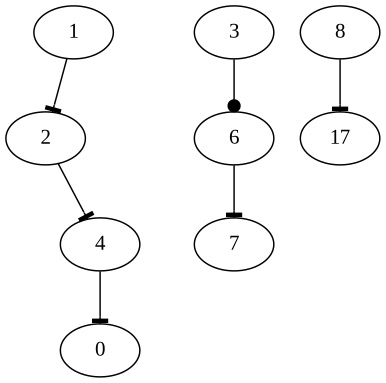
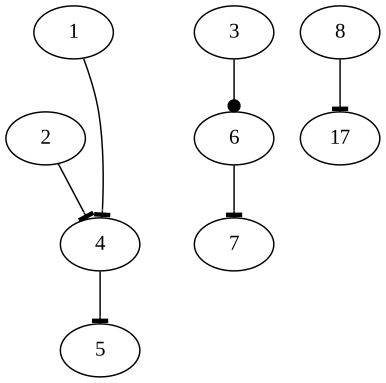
(61, 82) -> (101, 133)
(100, 350) -> (100, 350)
